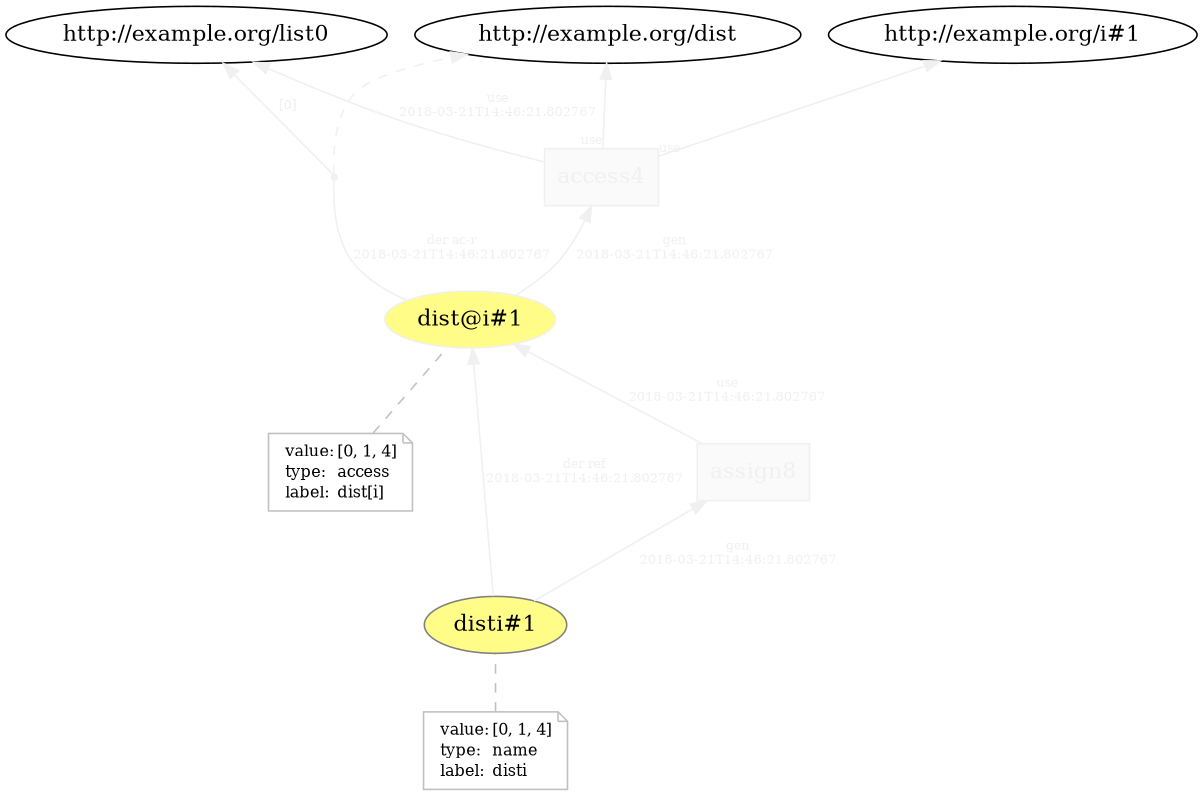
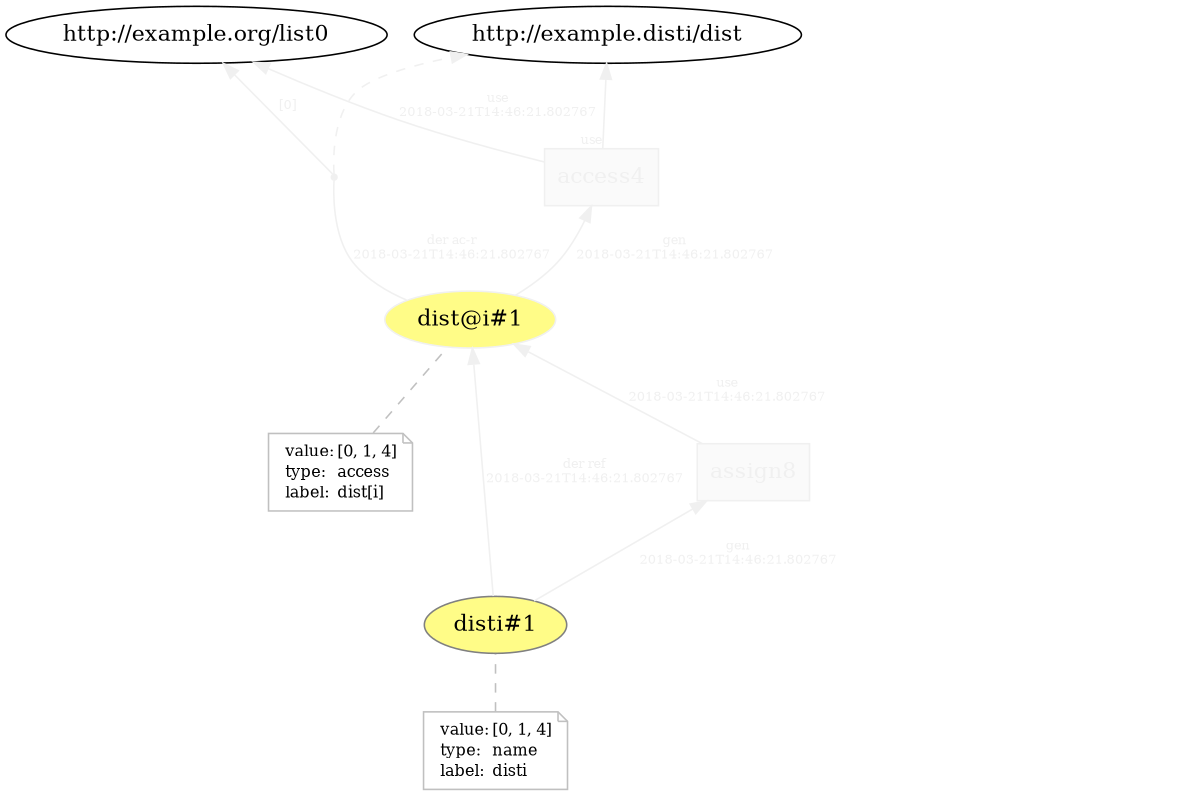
(608, 35) -> (608, 35)
(1013, 35) -> none
